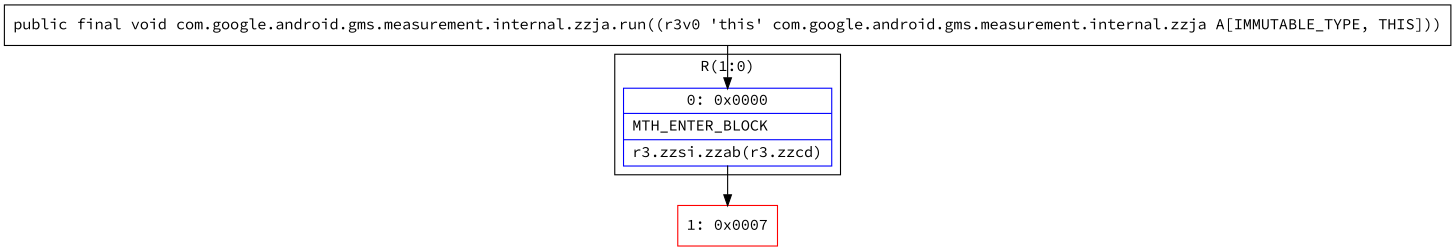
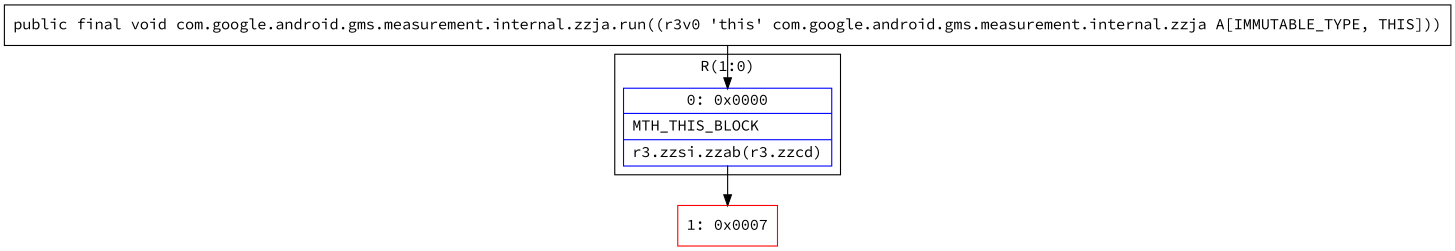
(700, 126) -> (696, 126)
